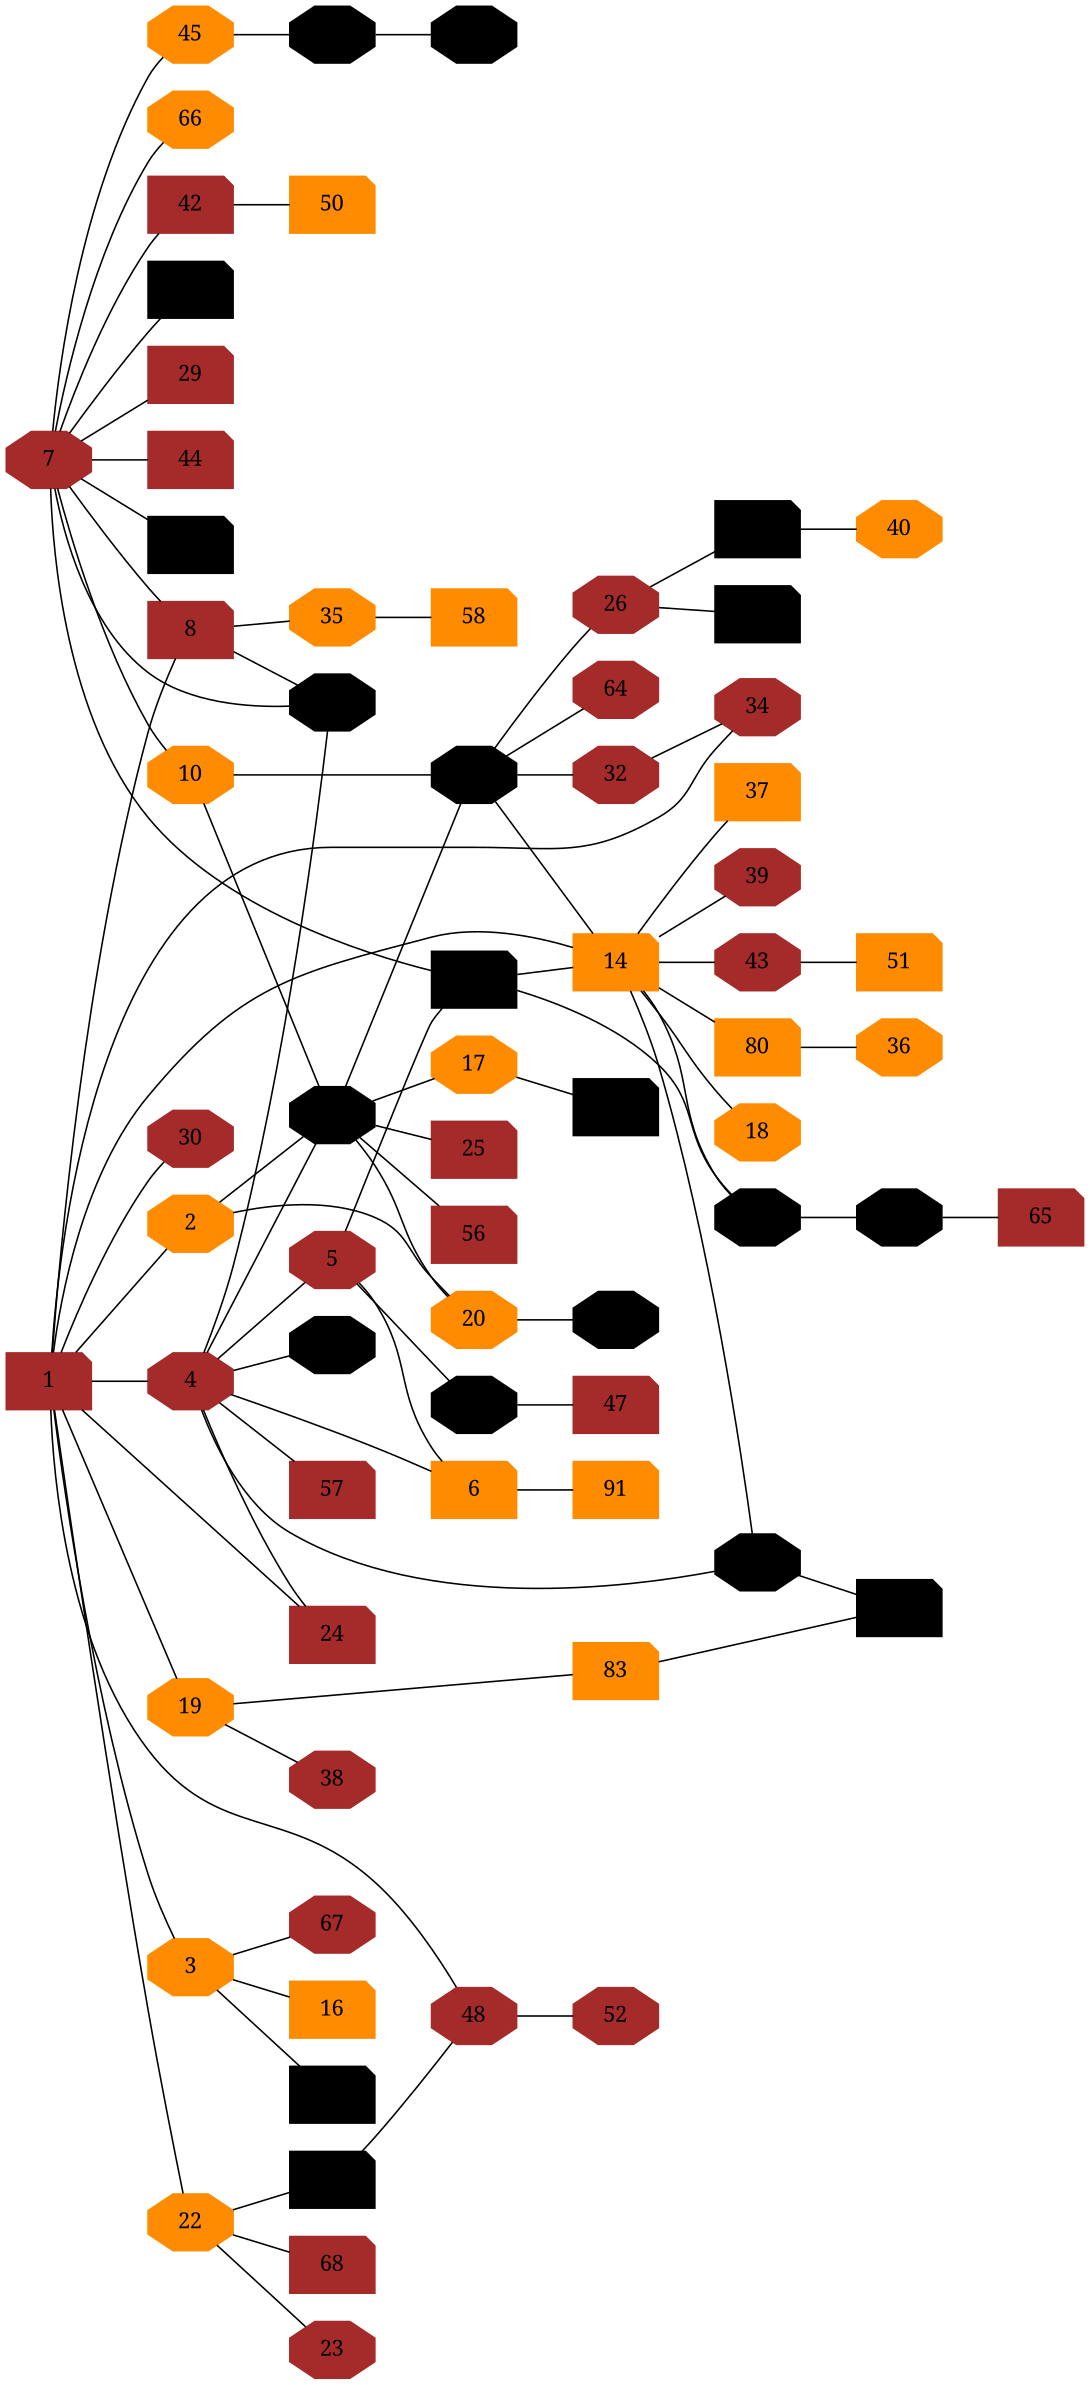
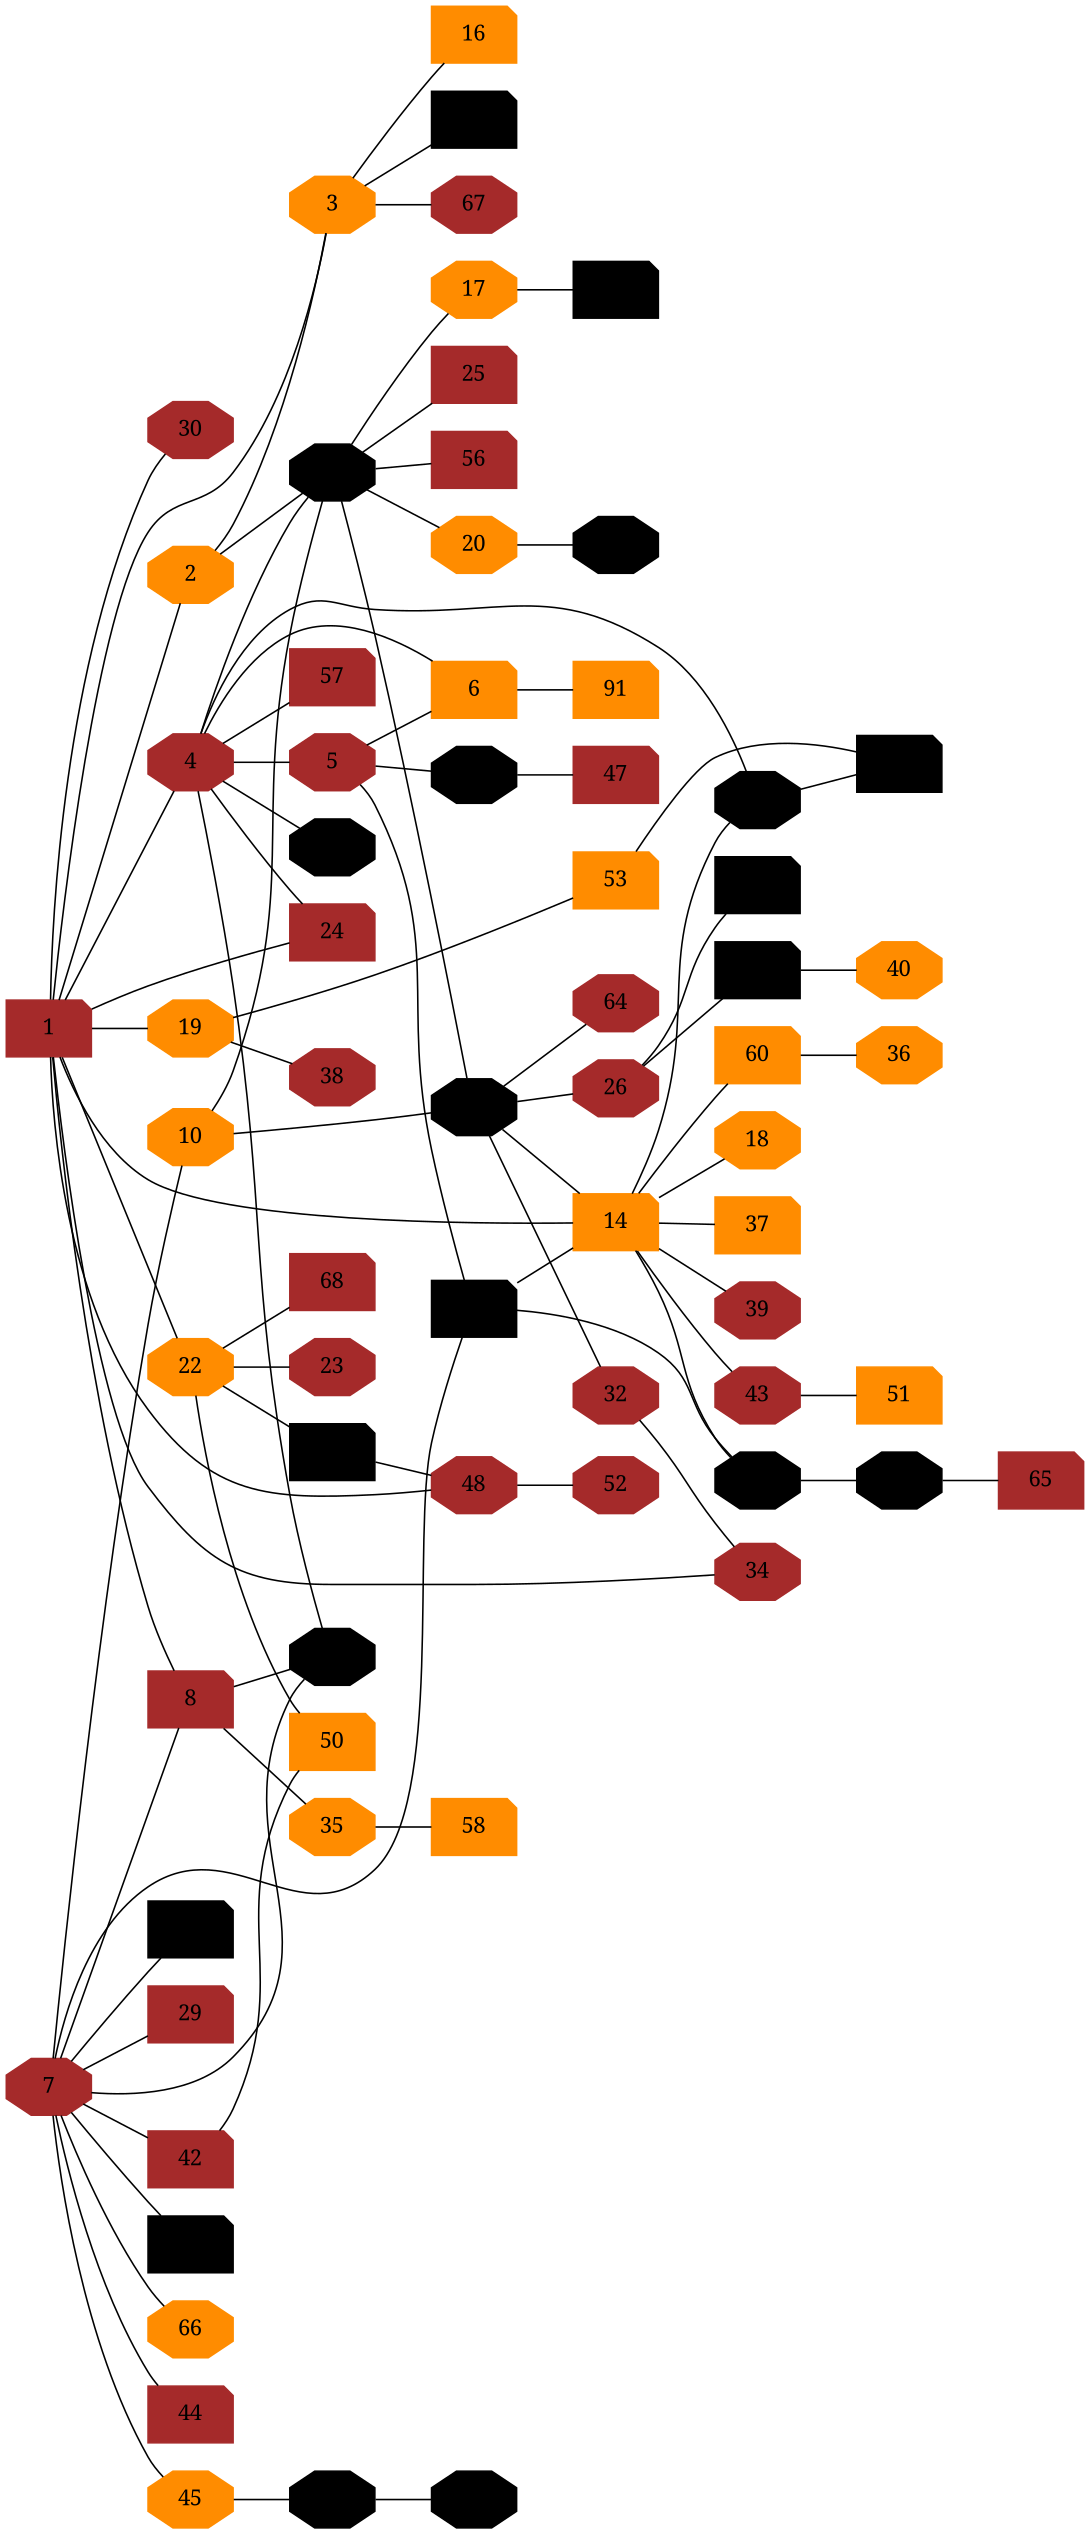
(758, 1047) -> (758, 1055)
(365, 1214) -> (277, 421)
none -> (230, 1552)
(616, 1671) -> (616, 880)
